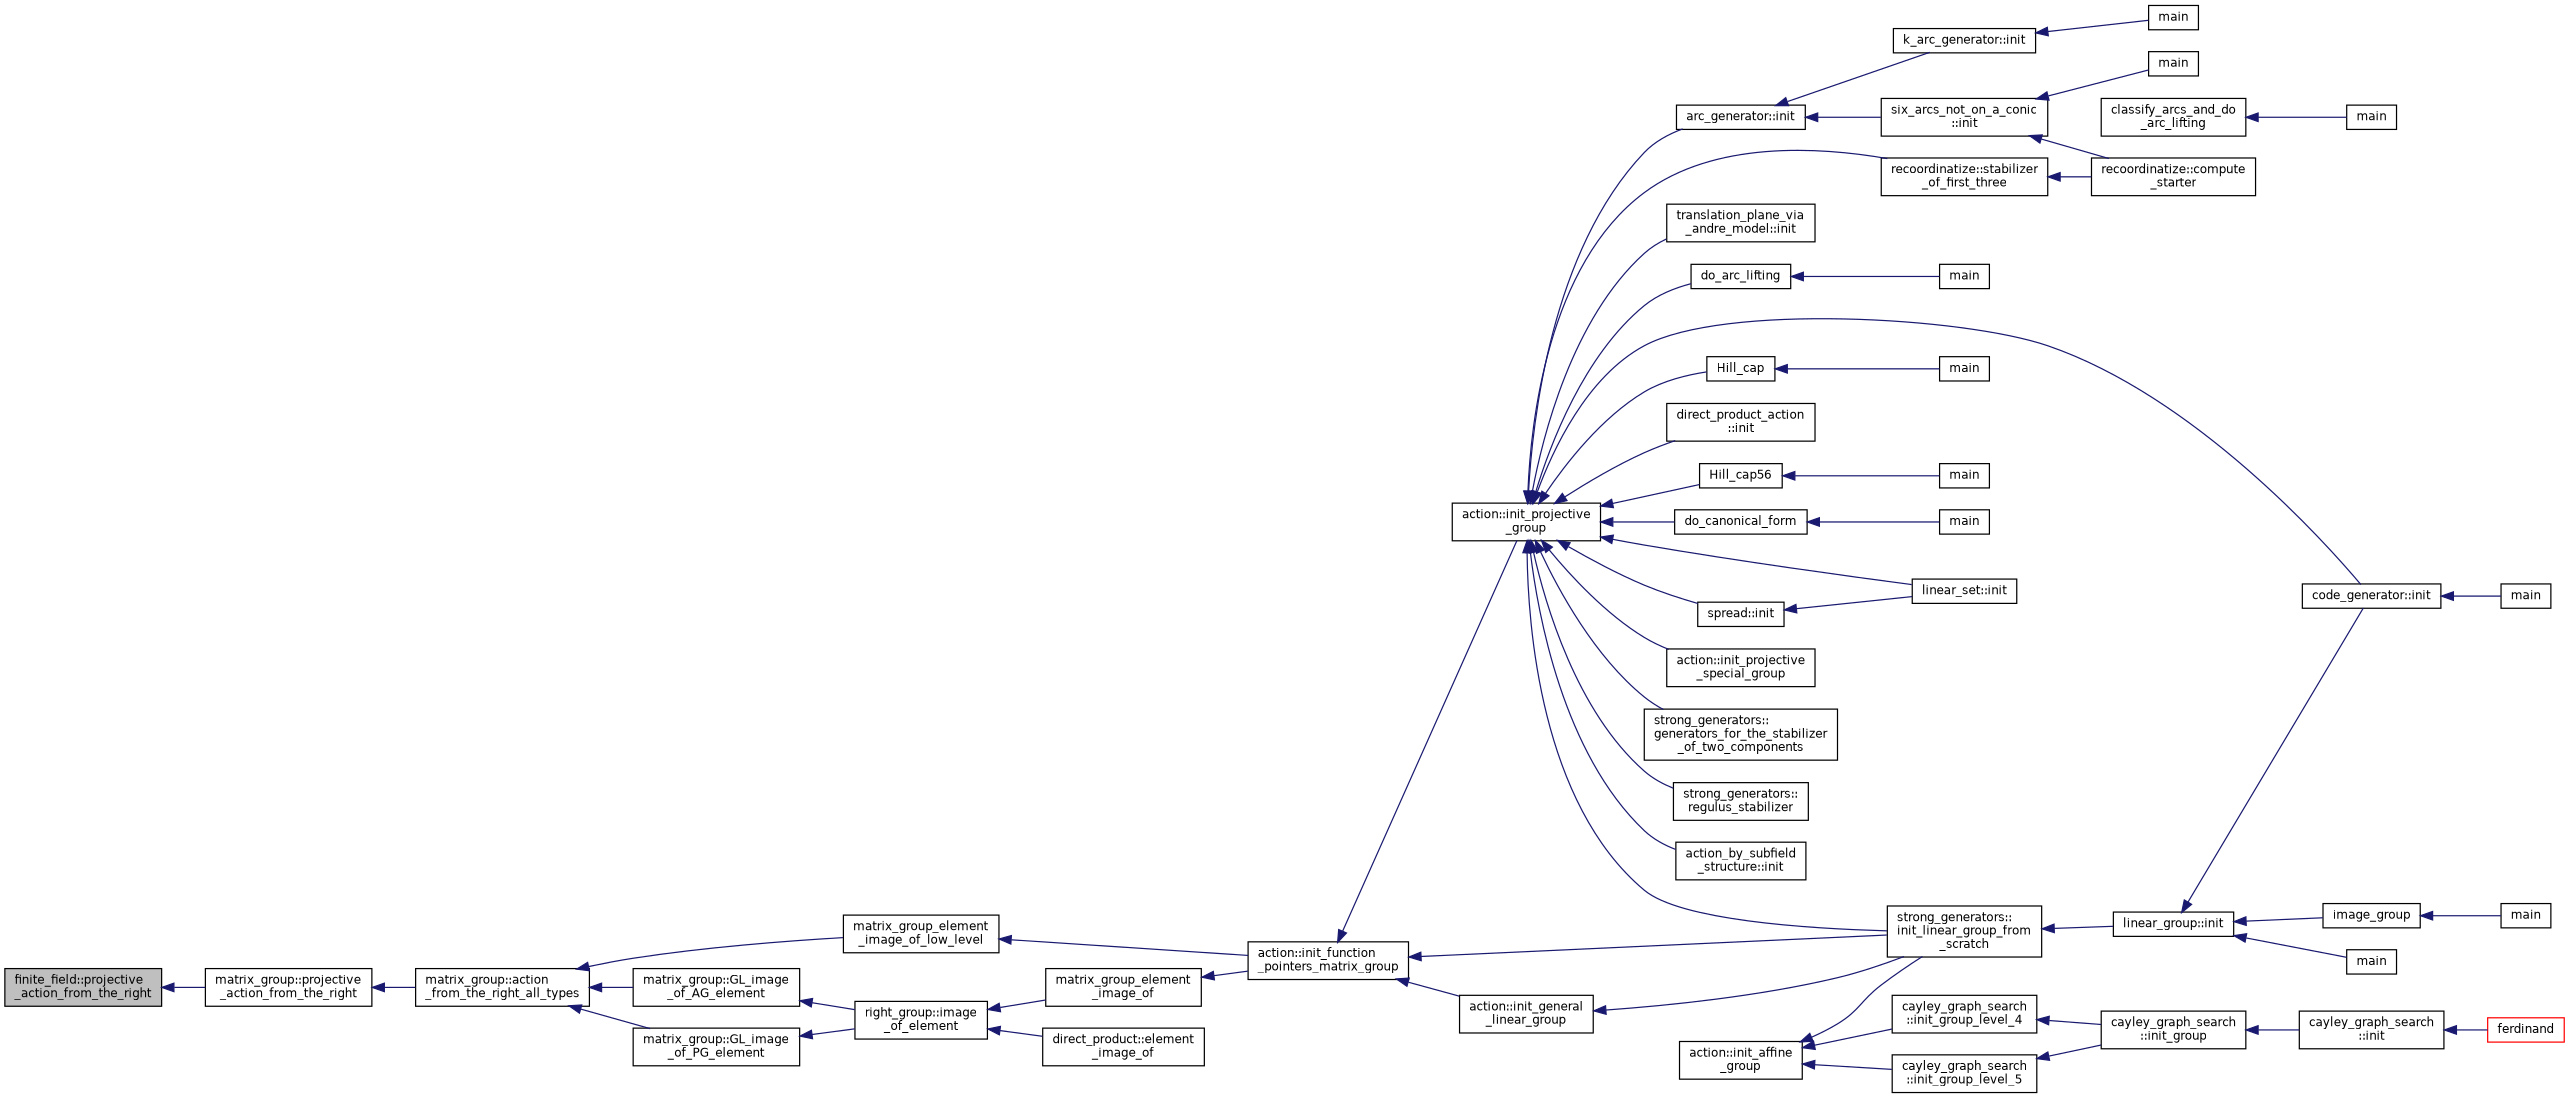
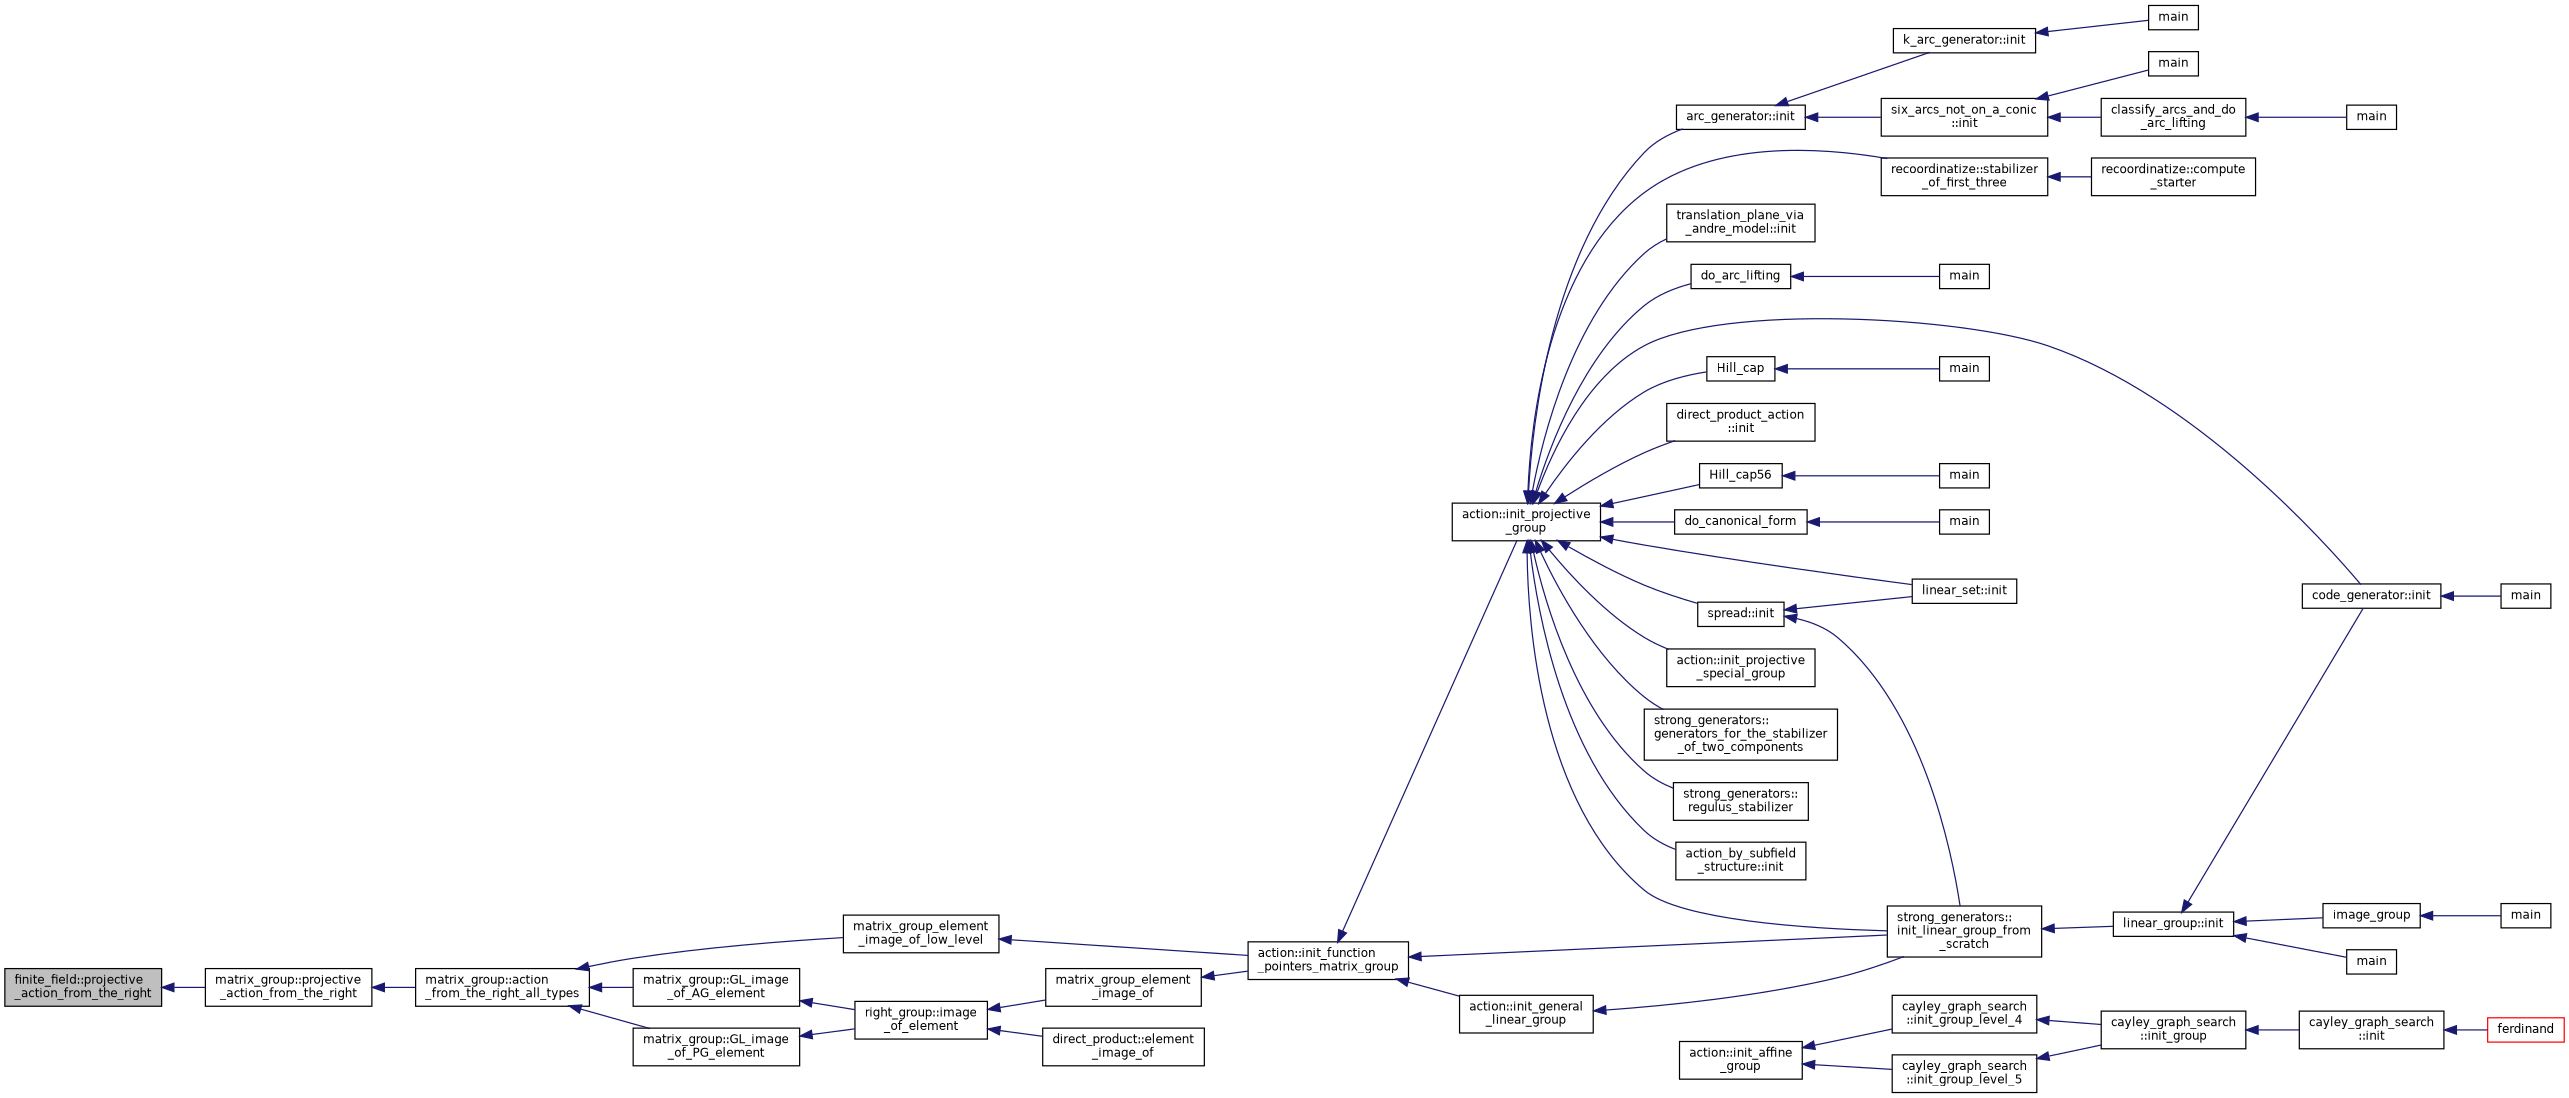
(2075, 149) -> (2081, 117)
(1867, 998) -> (1912, 740)
